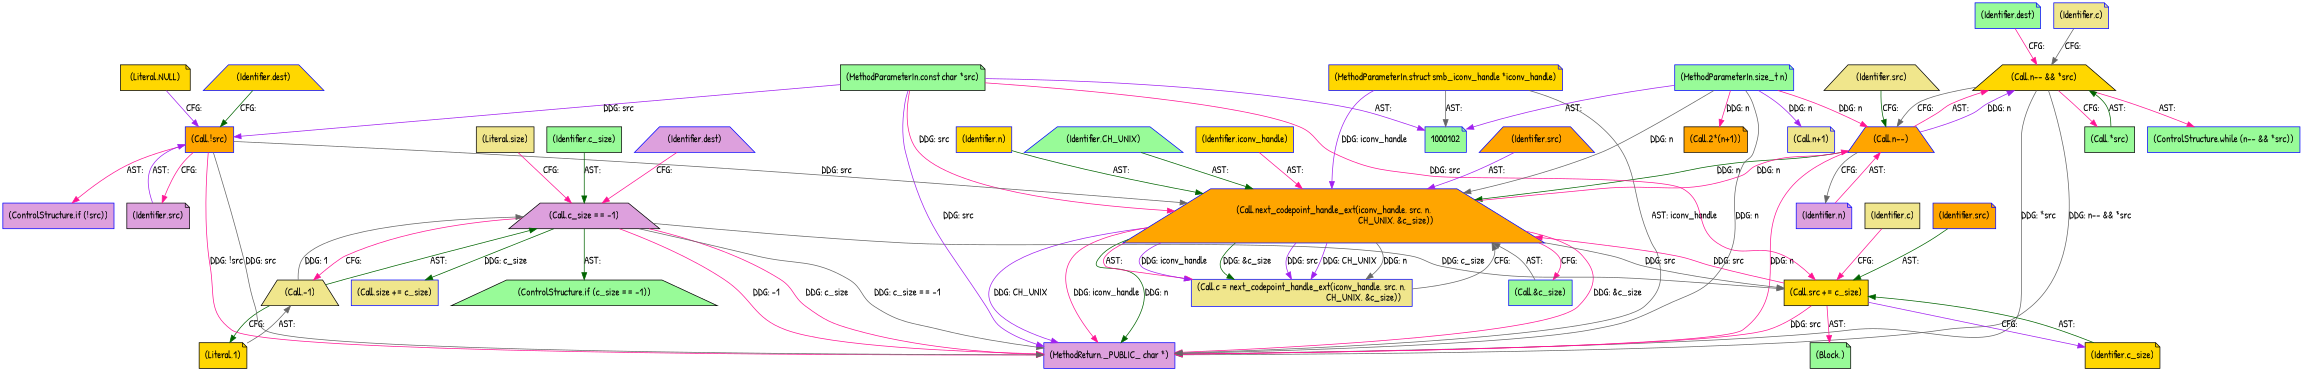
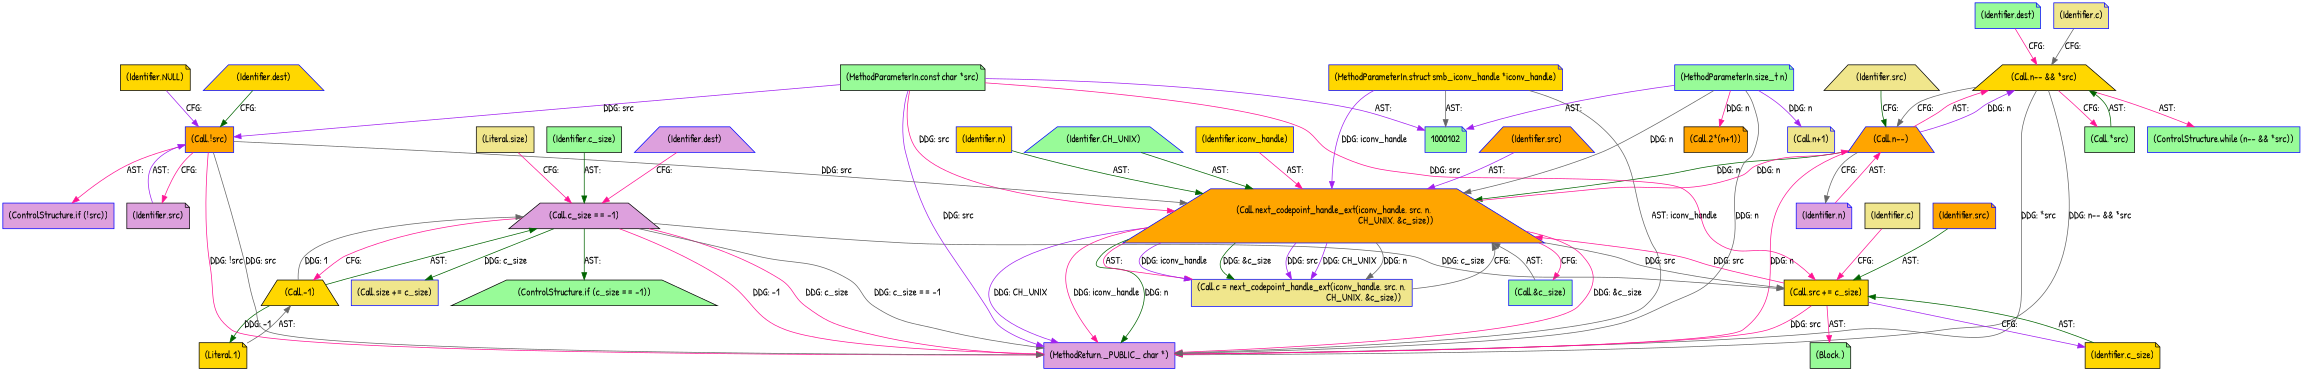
(155, 78) -> (155, 78)
(1820, 105) -> none
(300, 293) -> (300, 293)
(258, 325) -> (258, 325)
